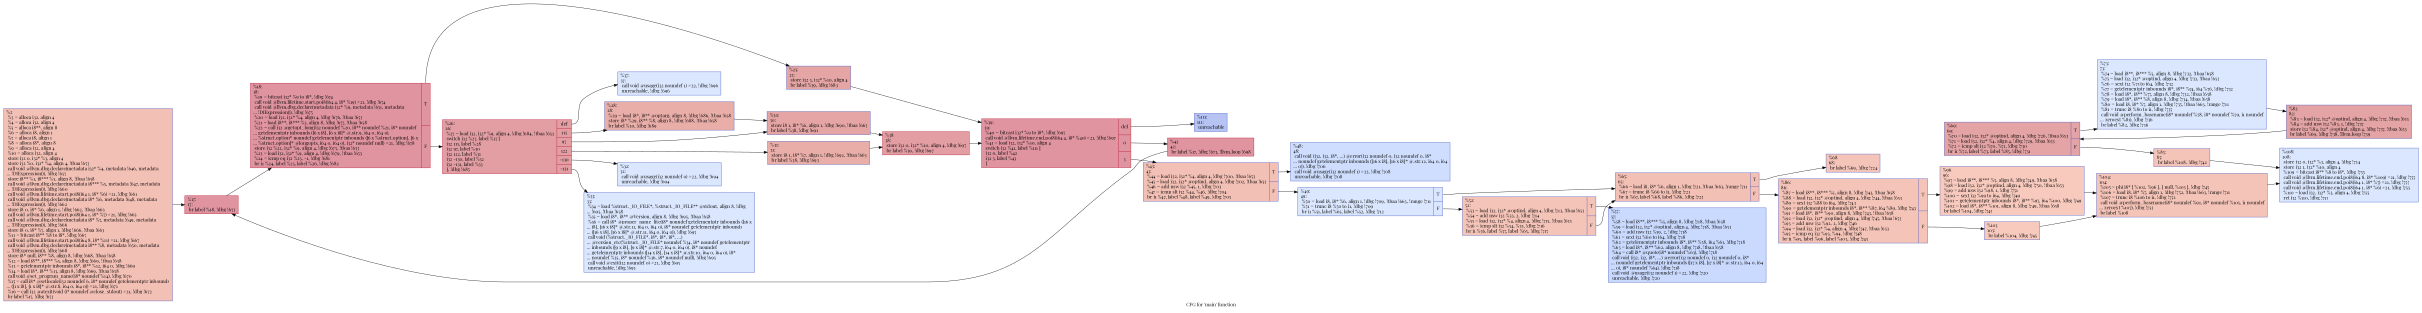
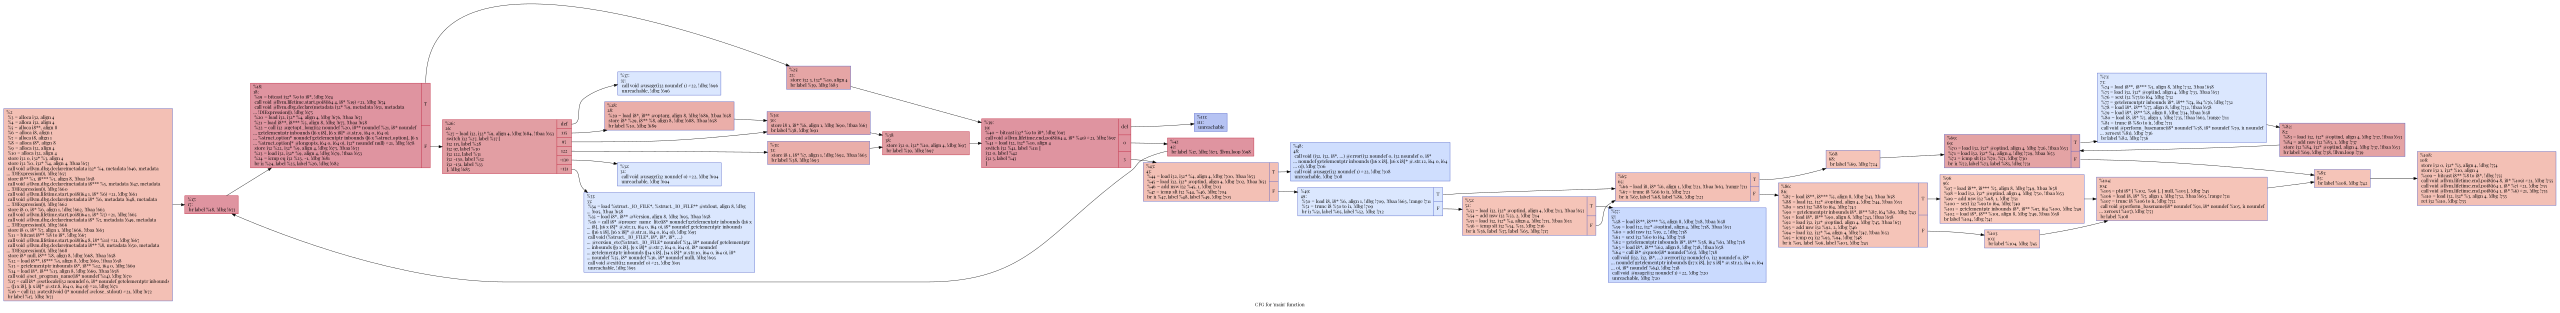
none -> (1910, 156)
(2349, 175) -> (2487, 178)
(2272, 184) -> (2289, 185)
